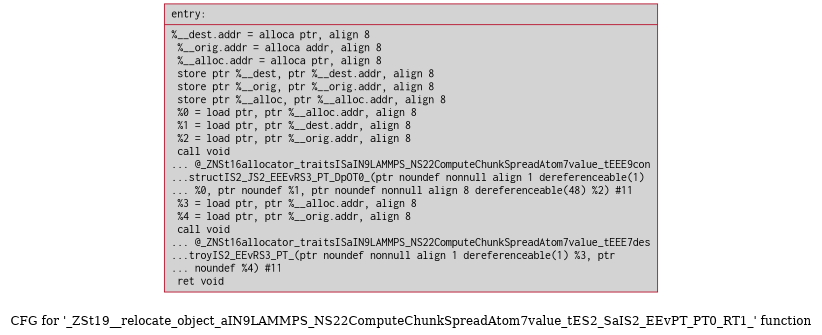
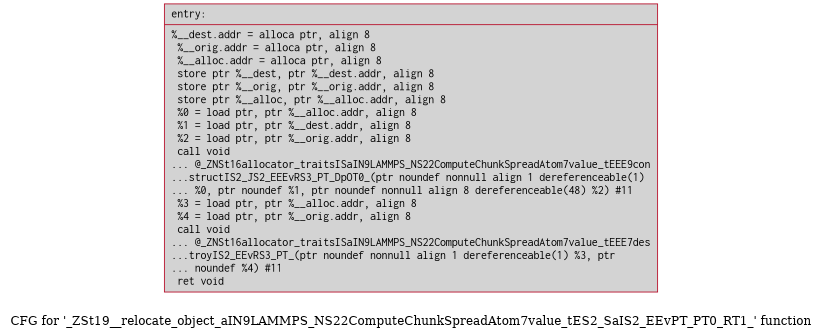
(277, 48) -> (274, 48)
